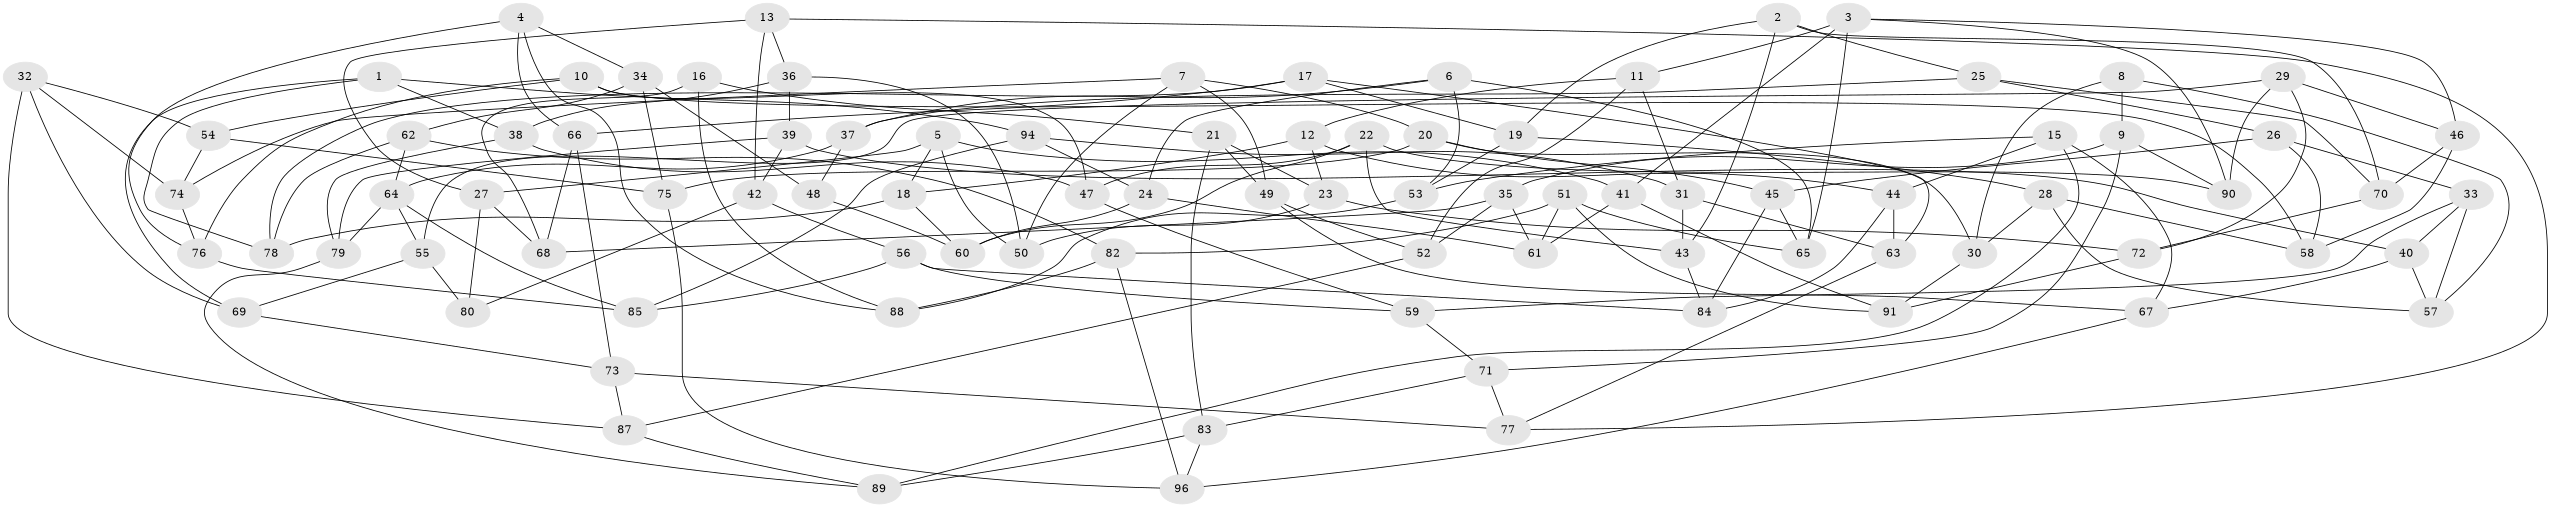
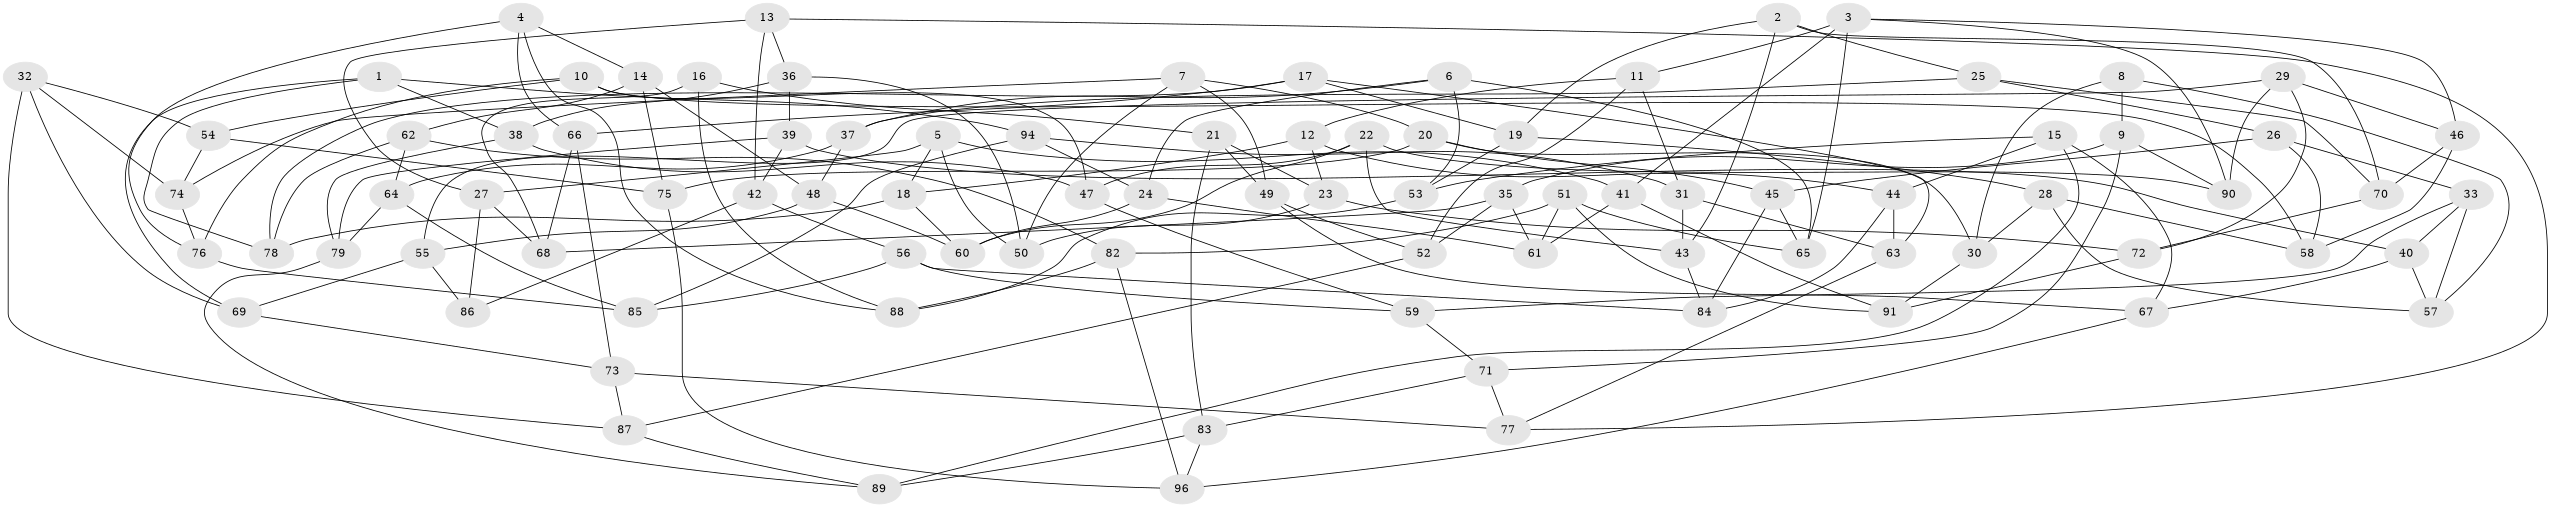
(641, 77) -> (641, 77)
(410, 229) -> (622, 231)
(468, 312) -> (468, 312)
